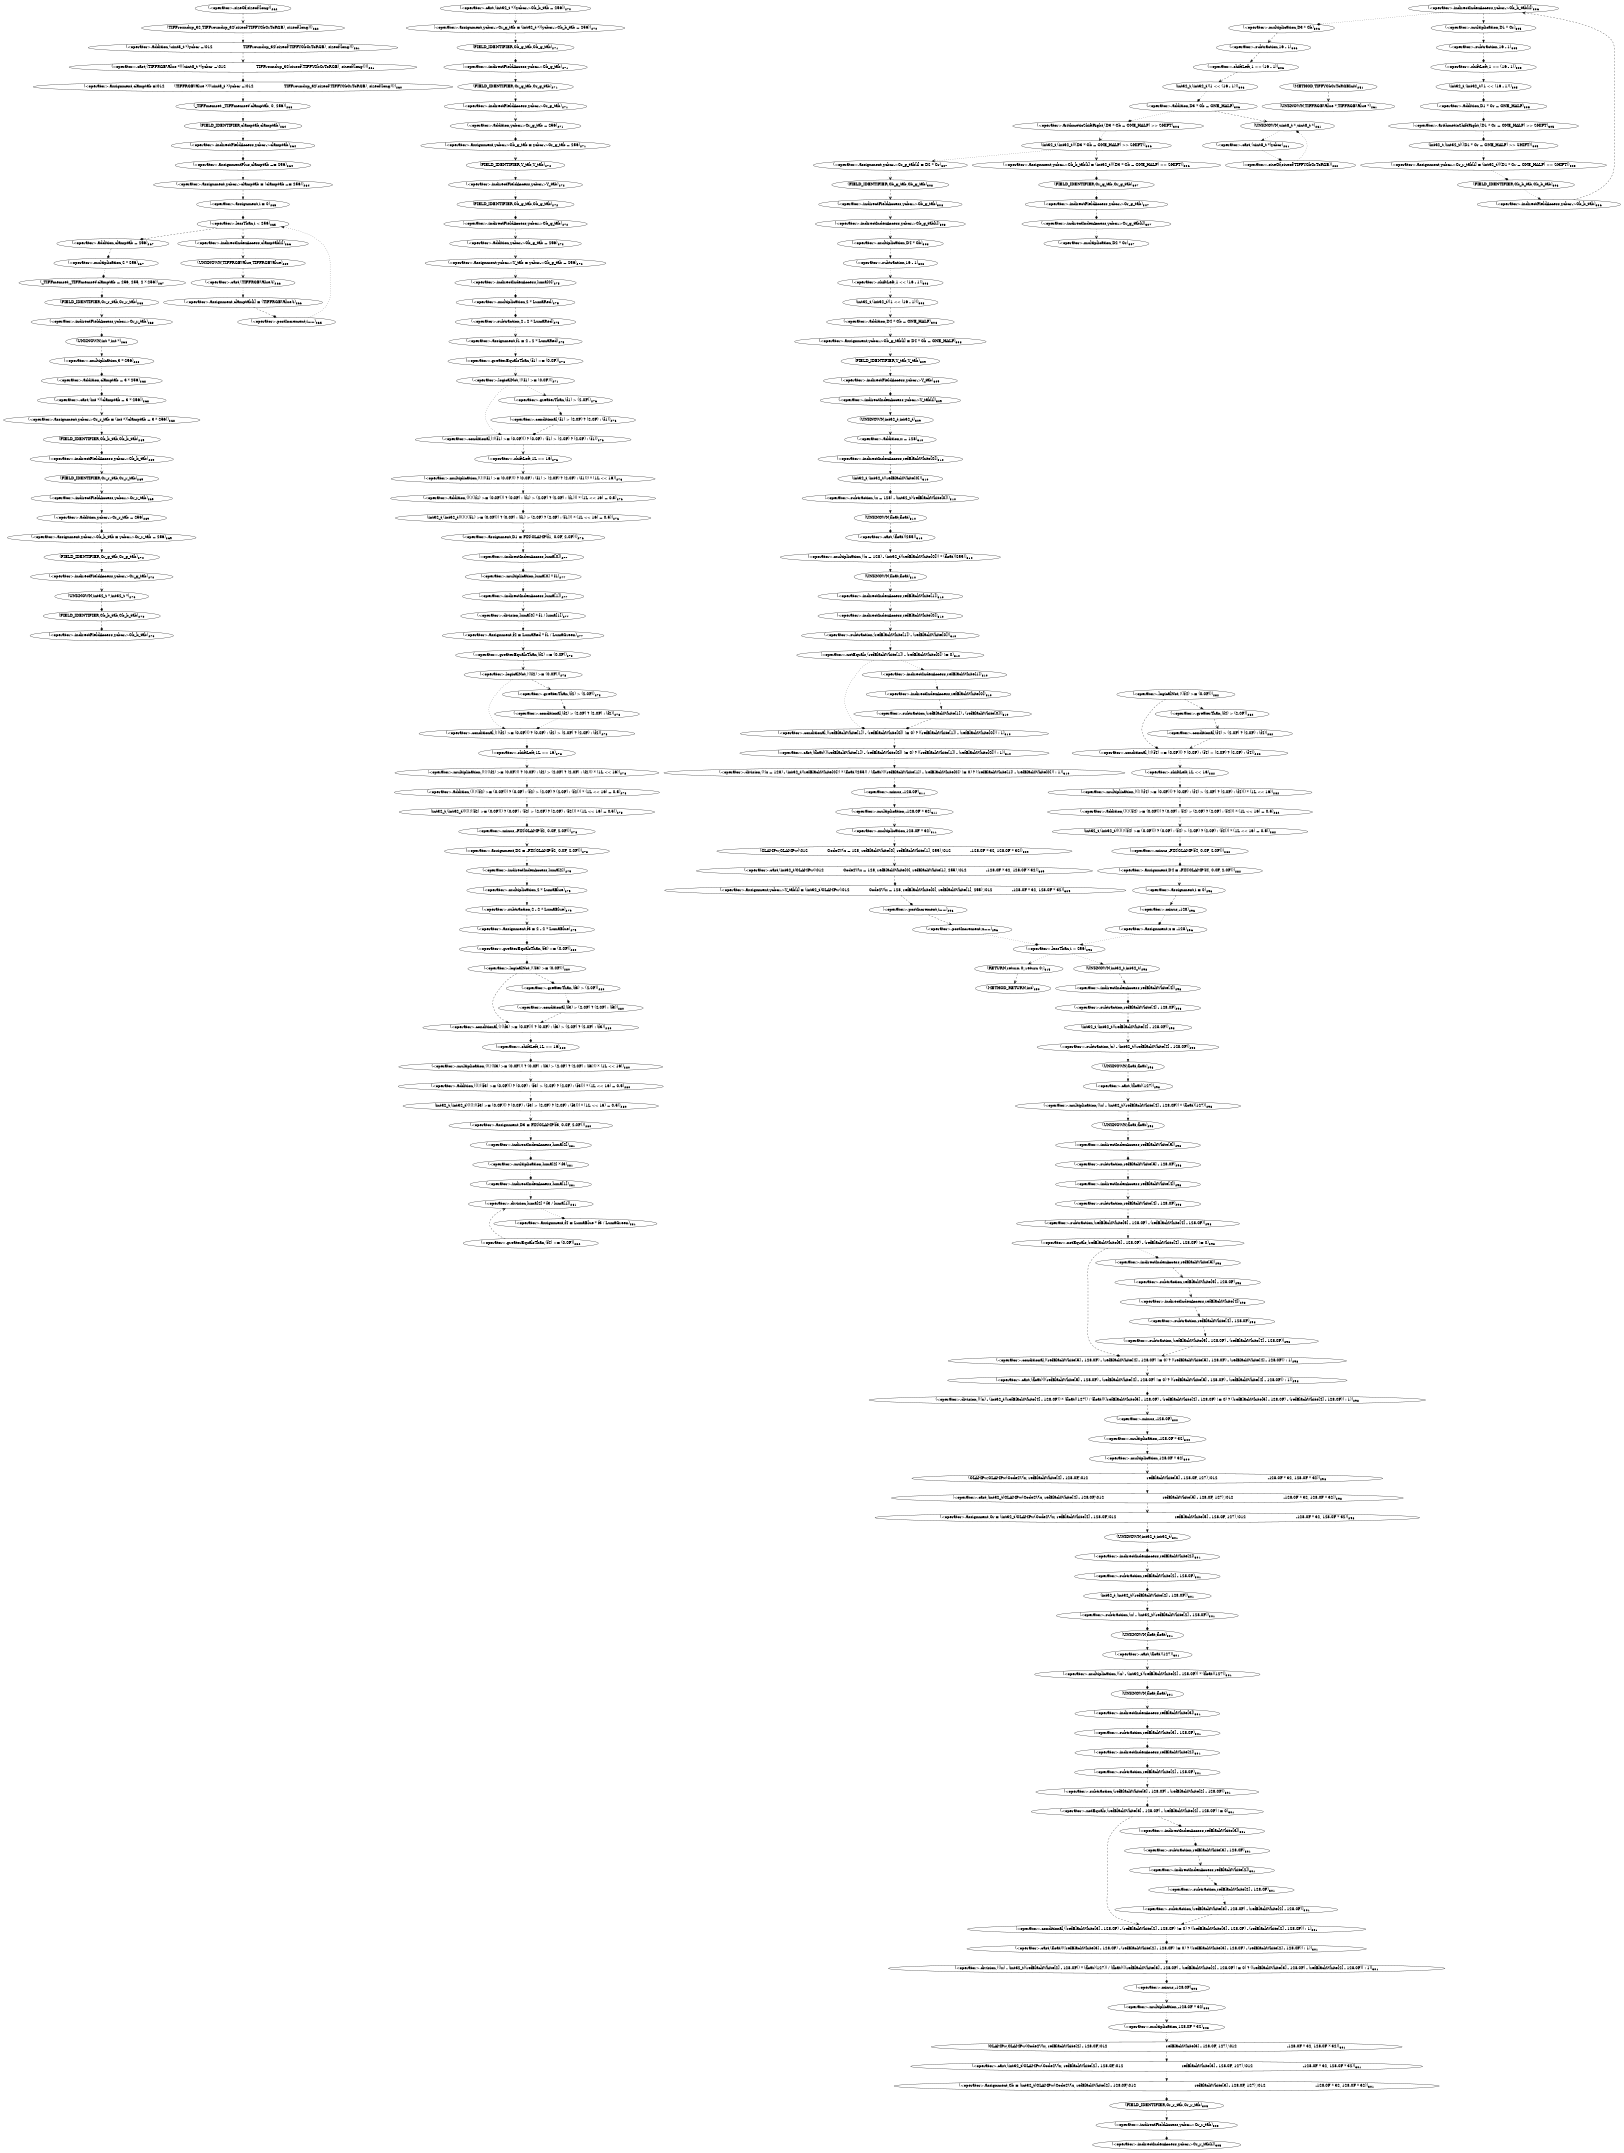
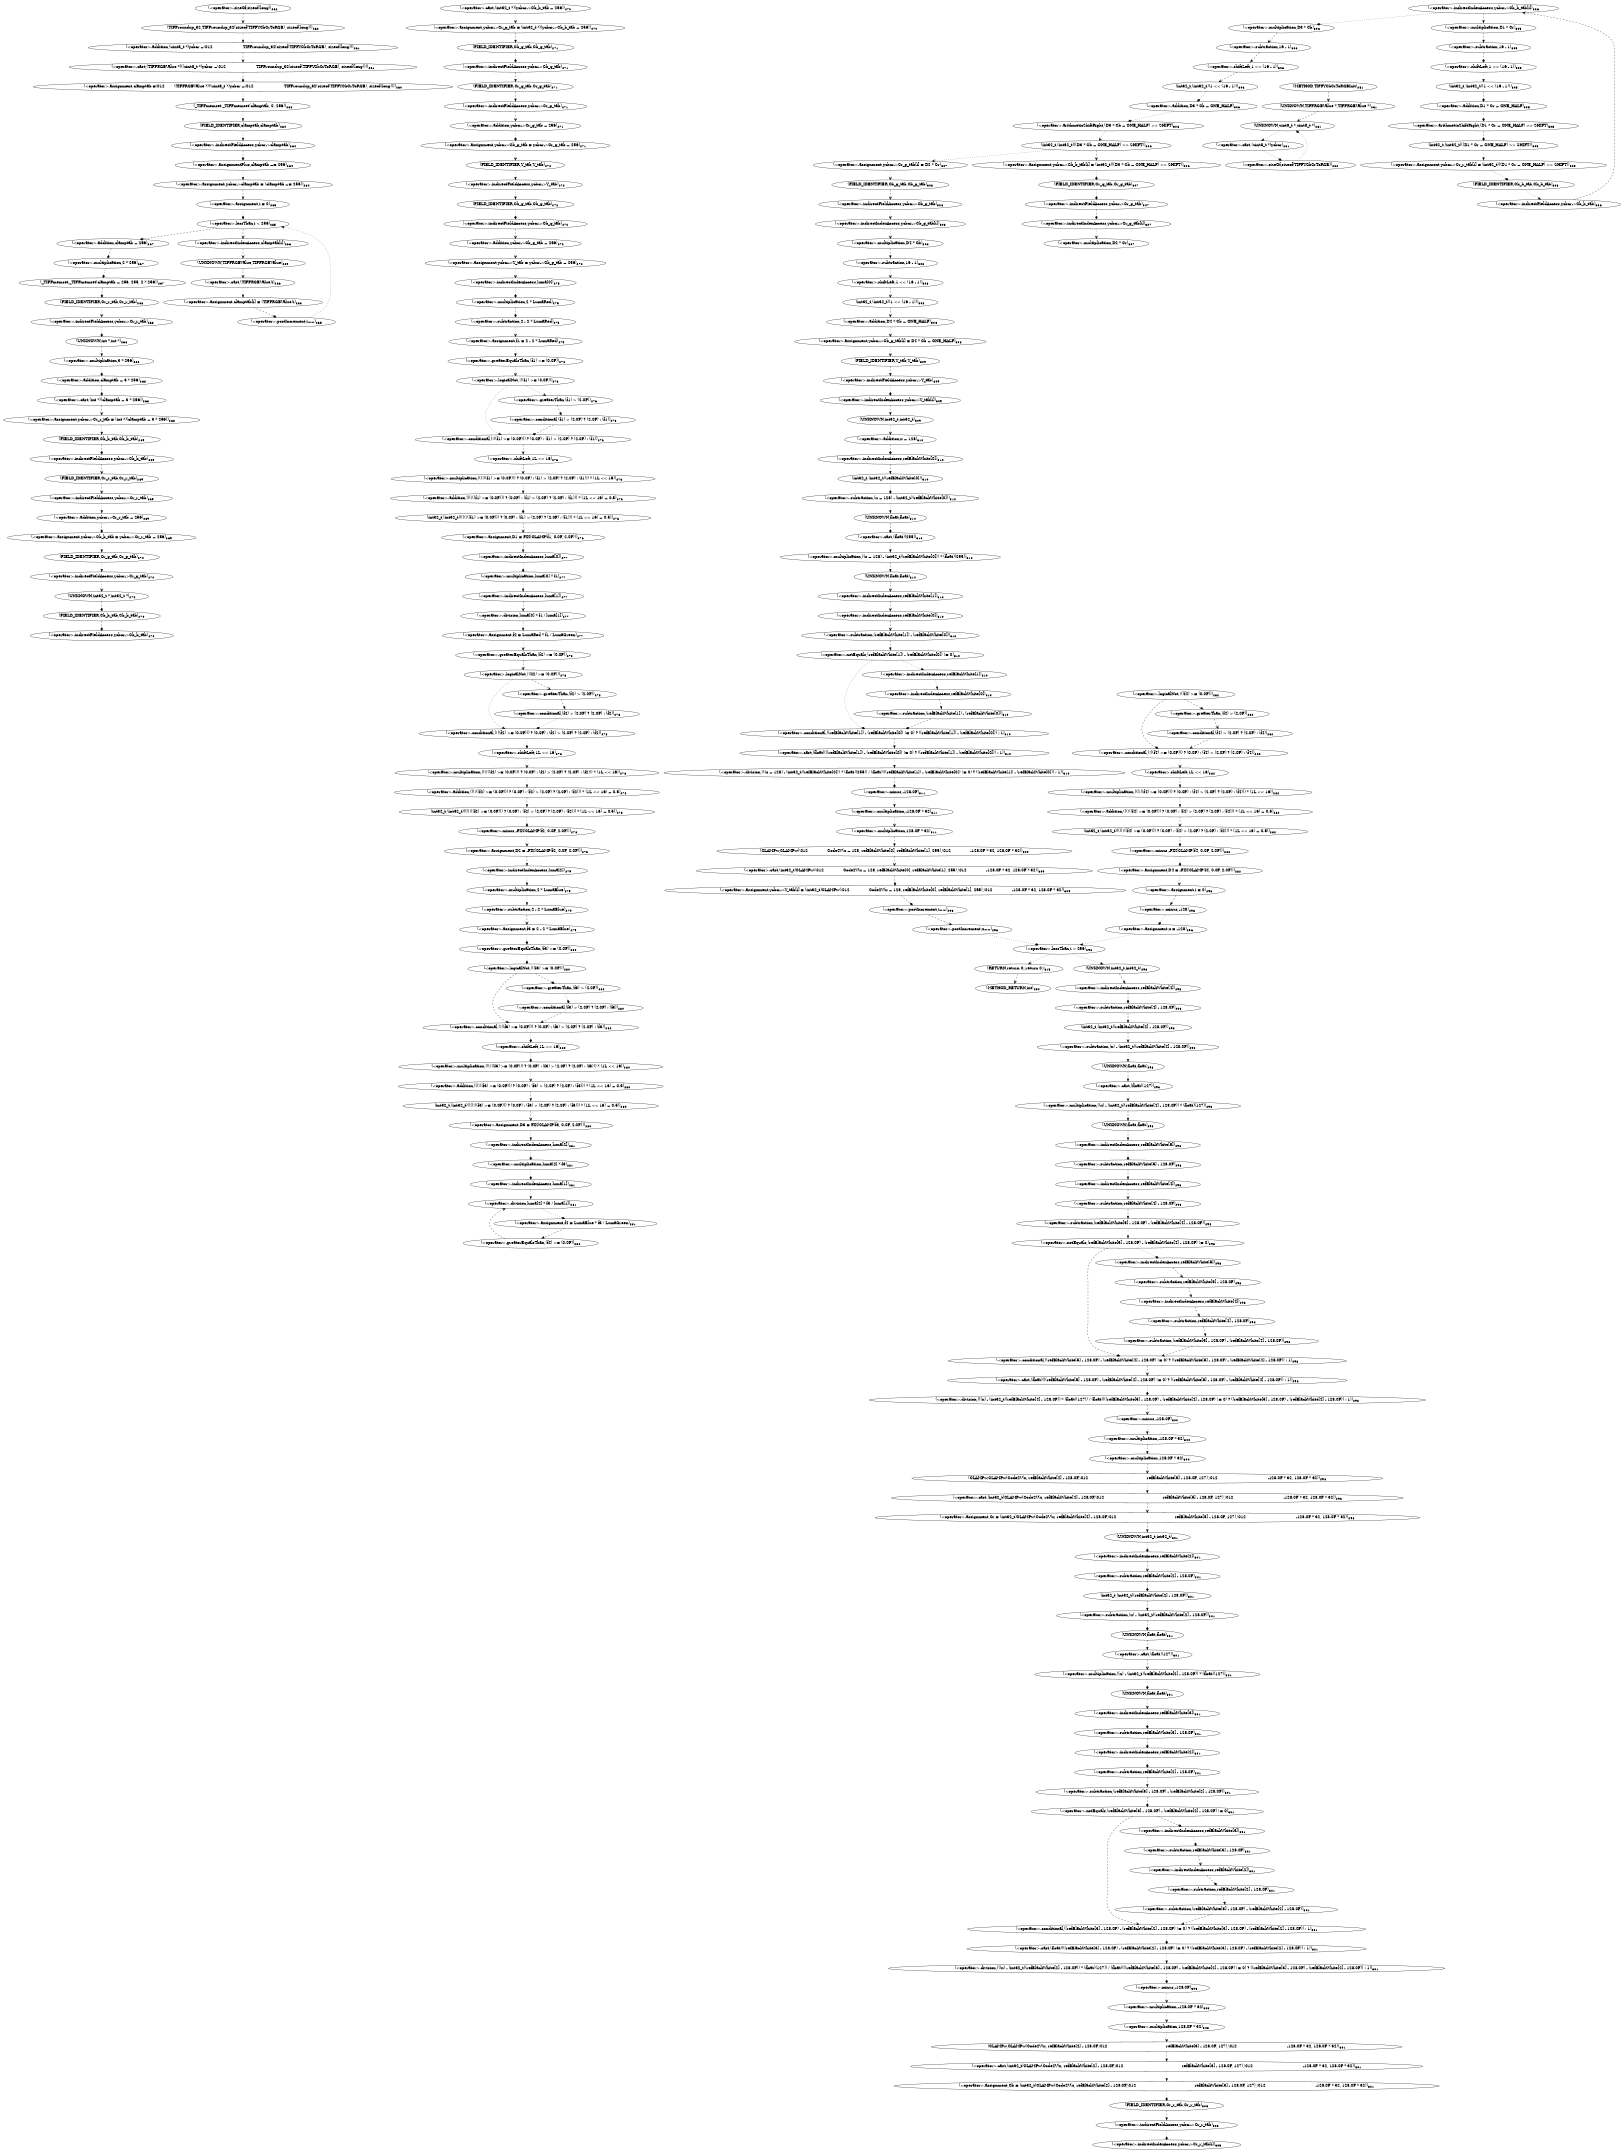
(1240, 116) -> (1309, 116)
(556, 380) -> (556, 380)
none -> (554, 1233)
